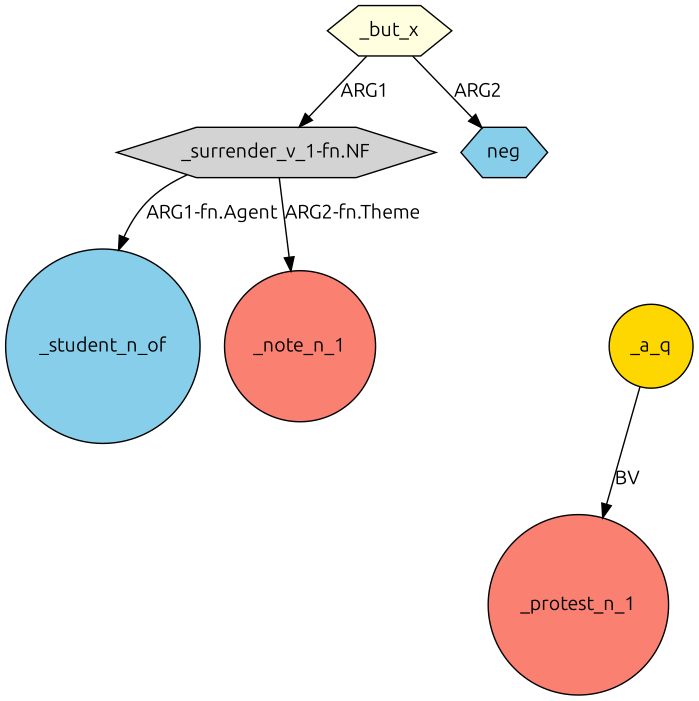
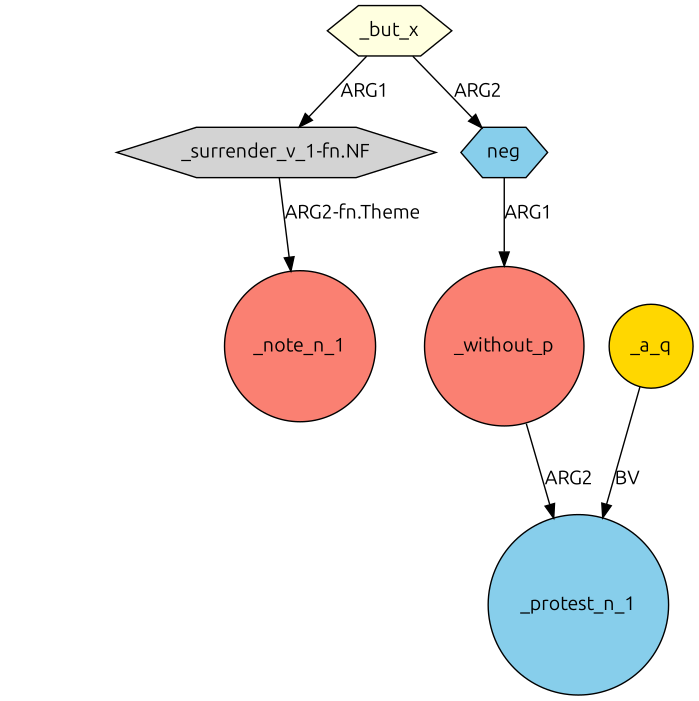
(103, 346) -> none
none -> (504, 346)
(578, 605) -> (578, 605)
